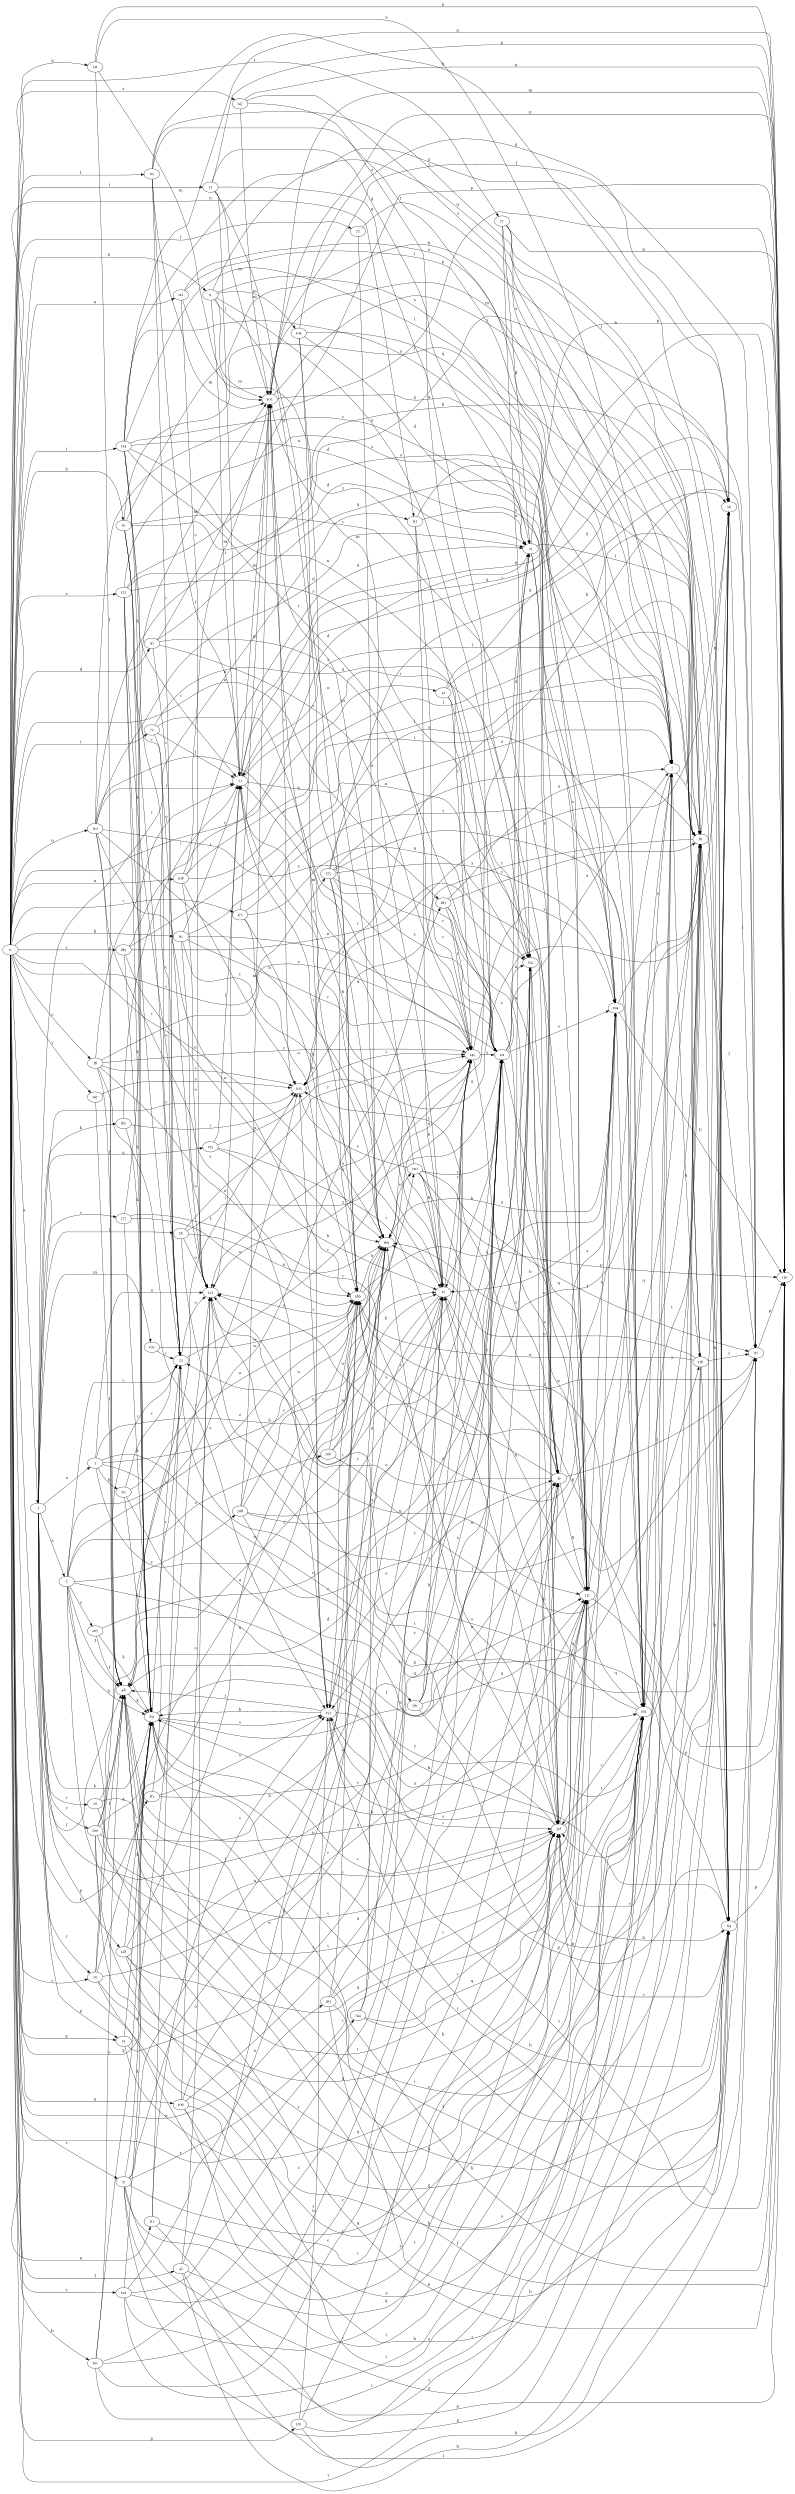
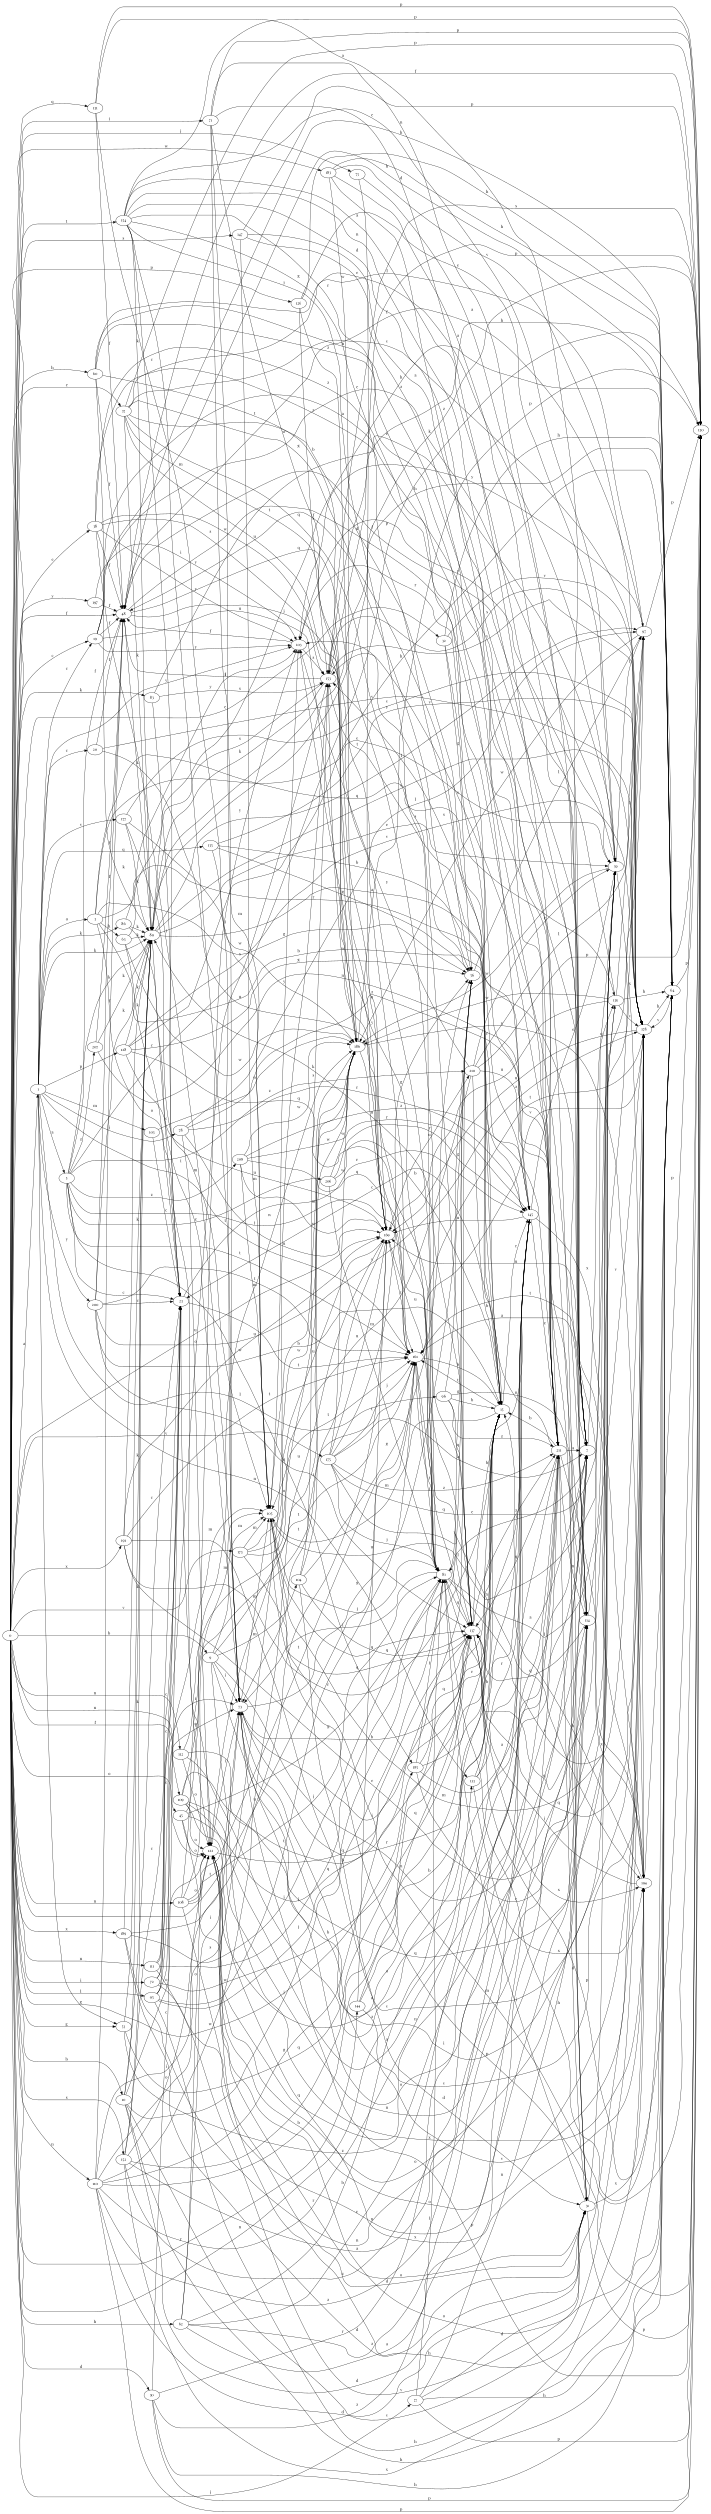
none -> (400, 1292)
